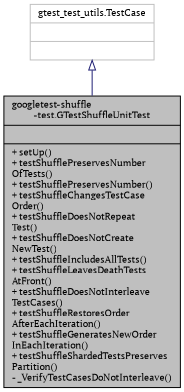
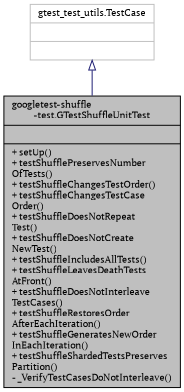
(82, 185) -> (84, 185)
